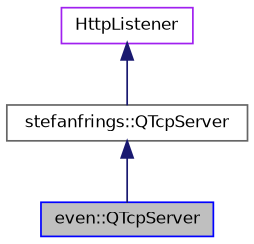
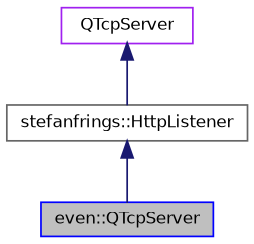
(127, 26) -> (127, 26)
(127, 123) -> (127, 123)
